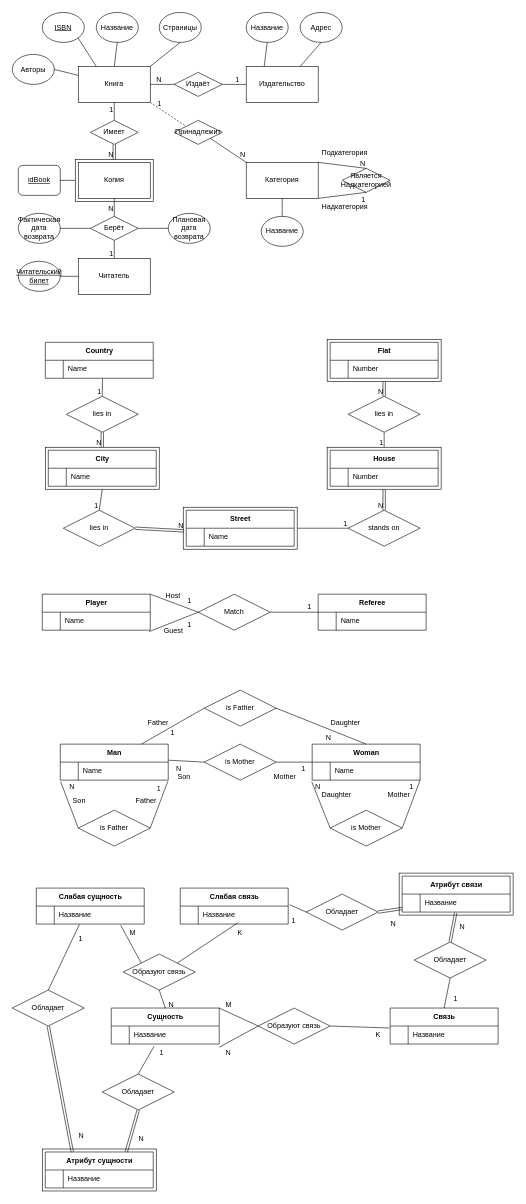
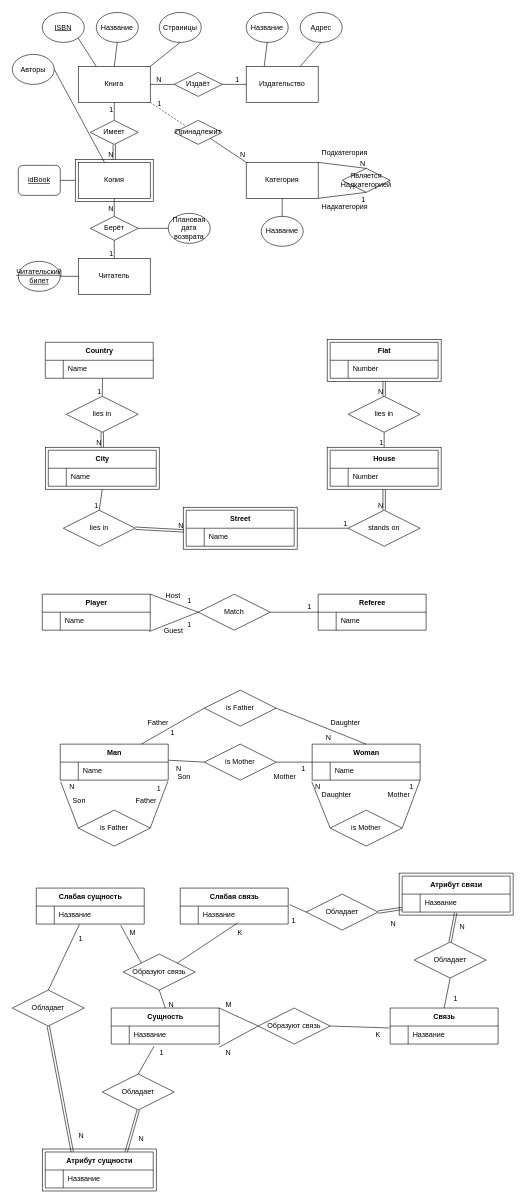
(66, 72) -> (79, 115)
(39, 228) -> none
(75, 228) -> none
